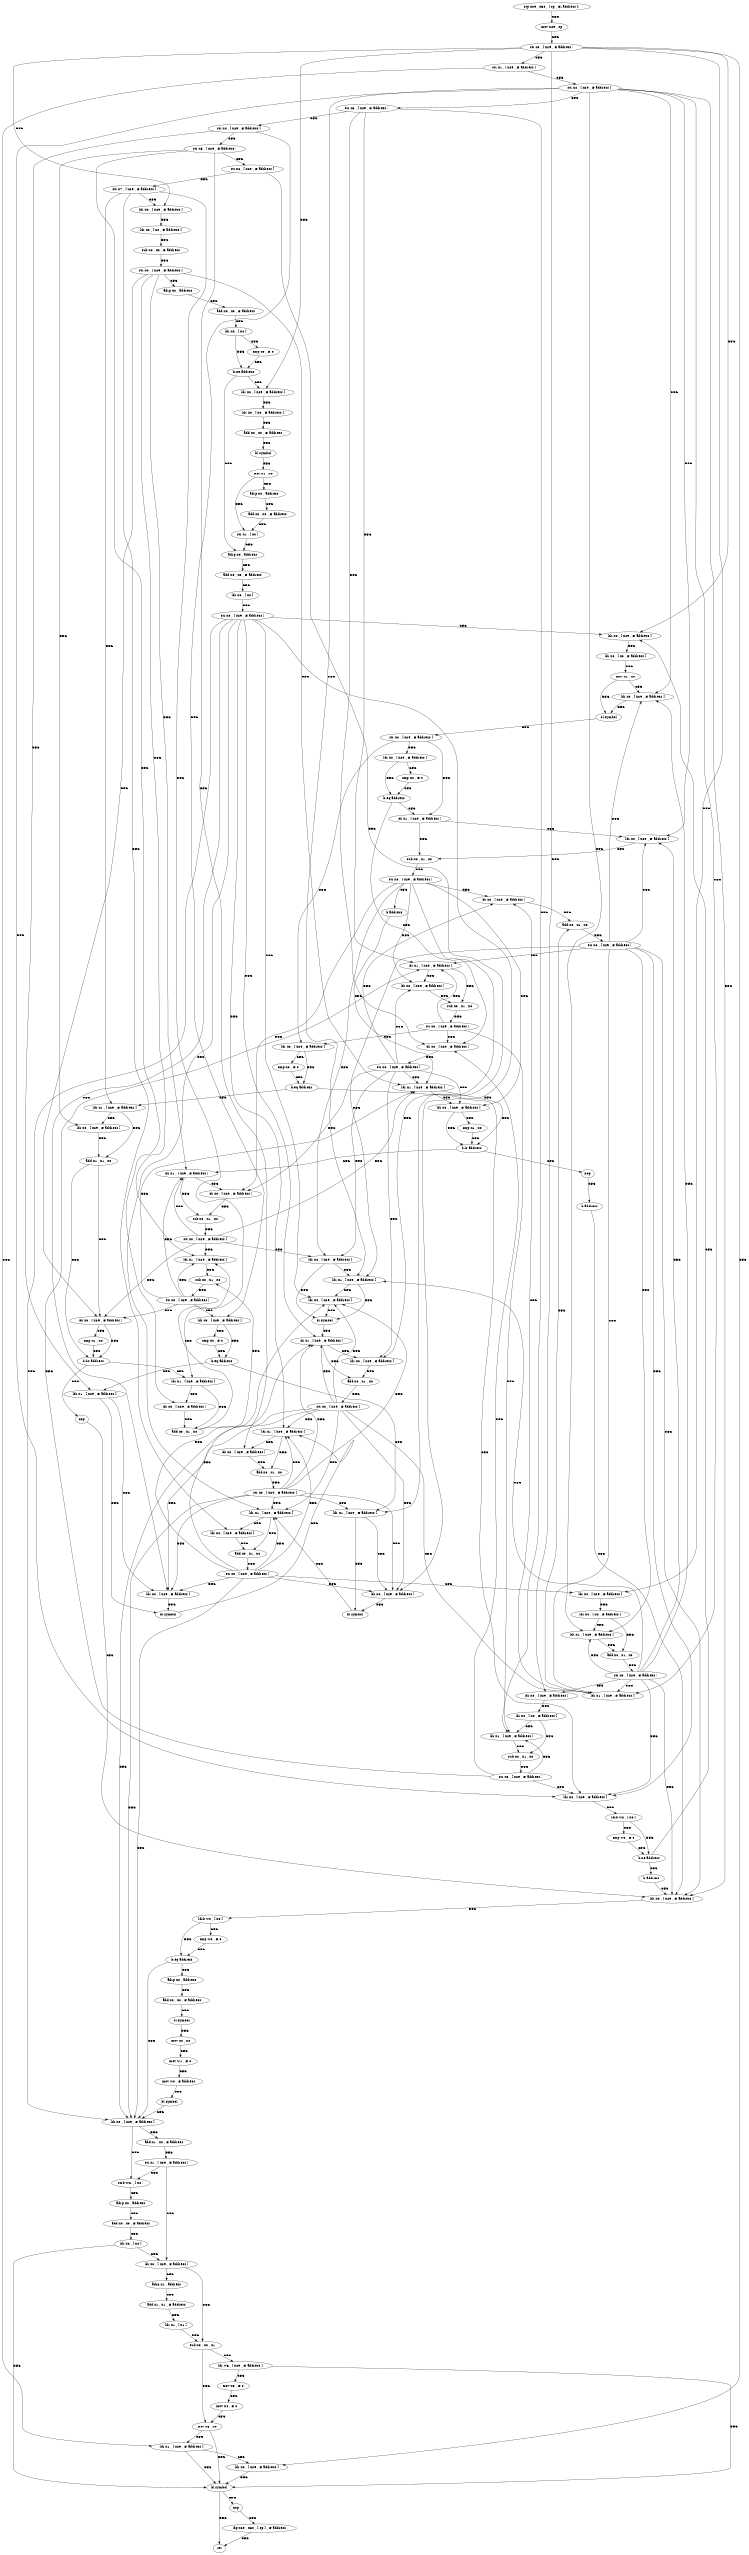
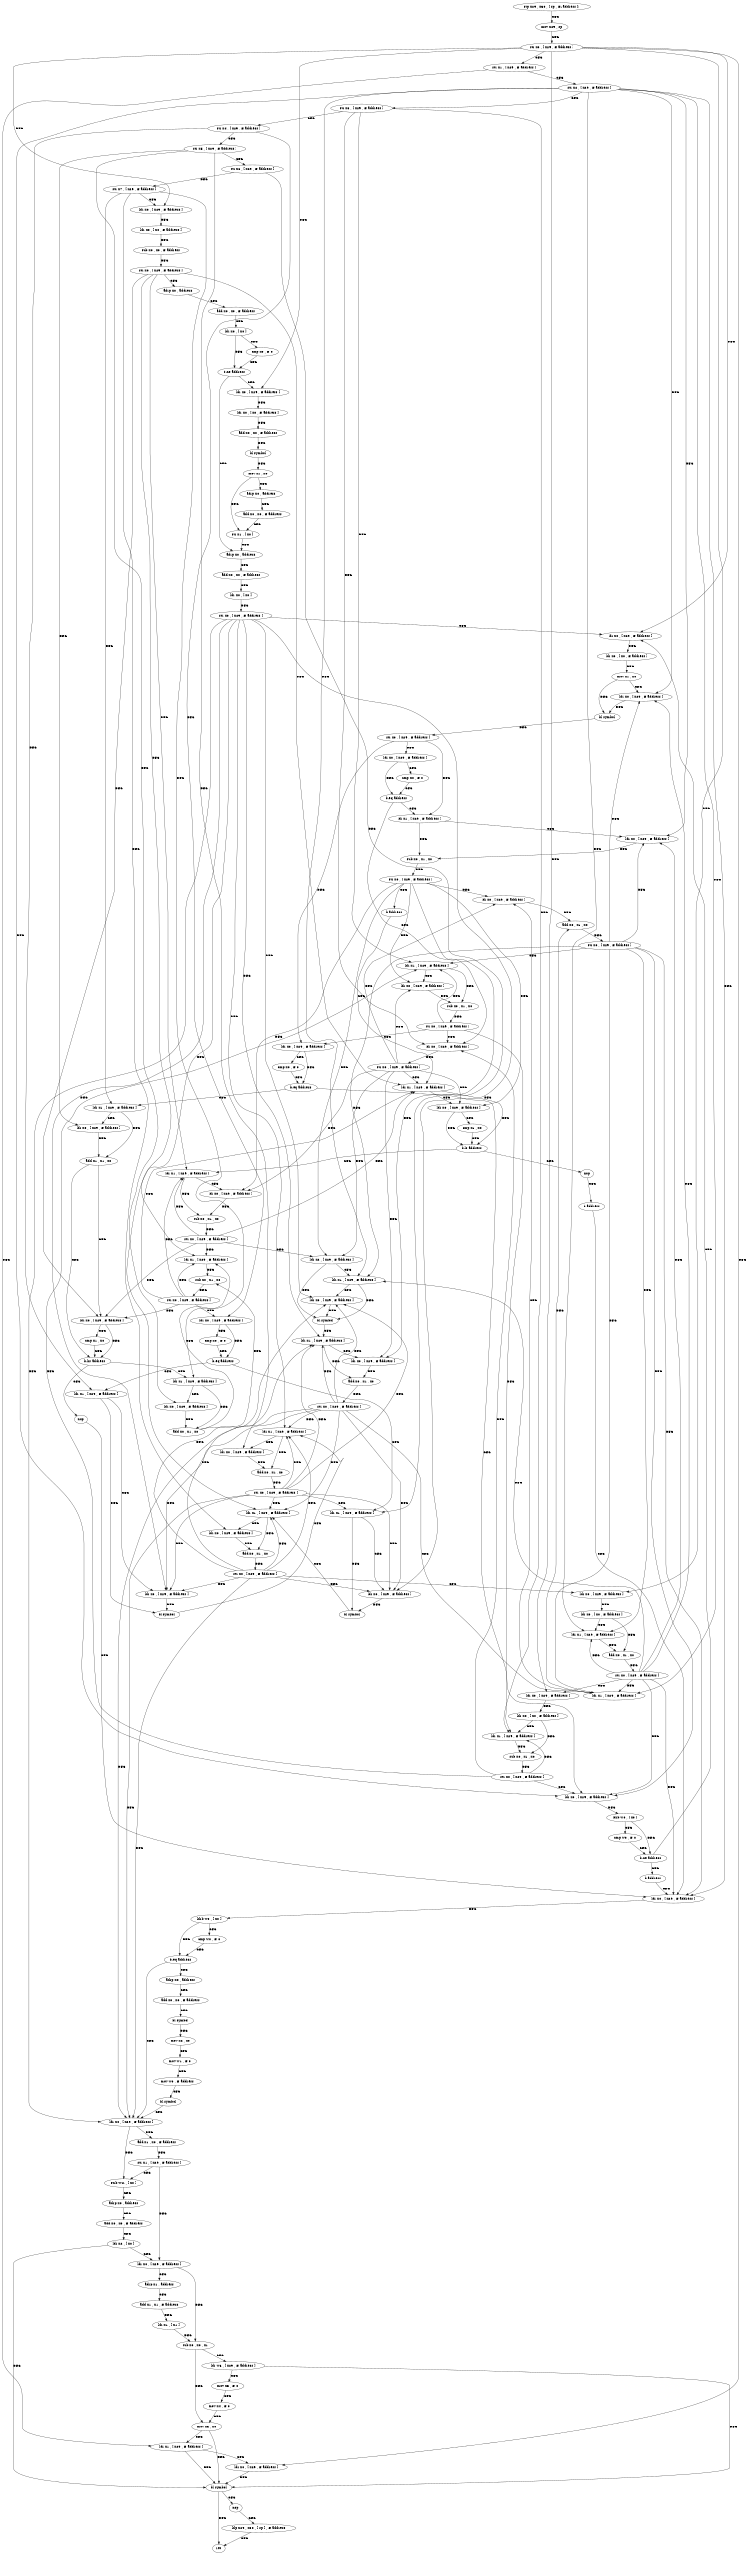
(75, 1260) -> (75, 1260)
(175, 2315) -> (168, 2315)
